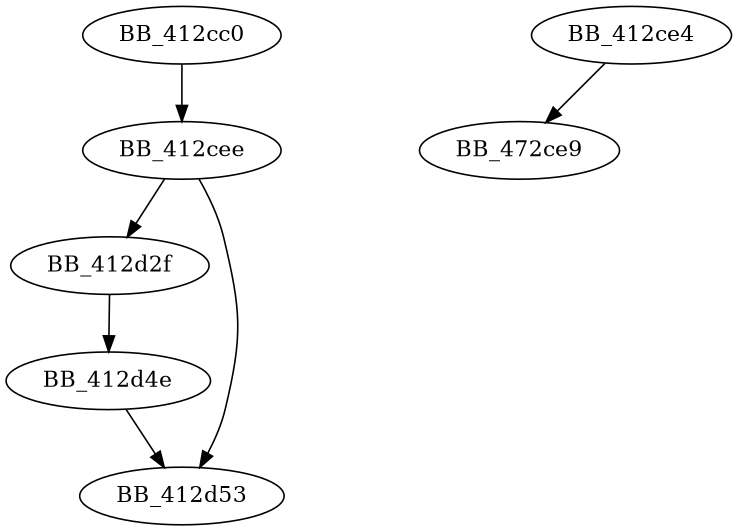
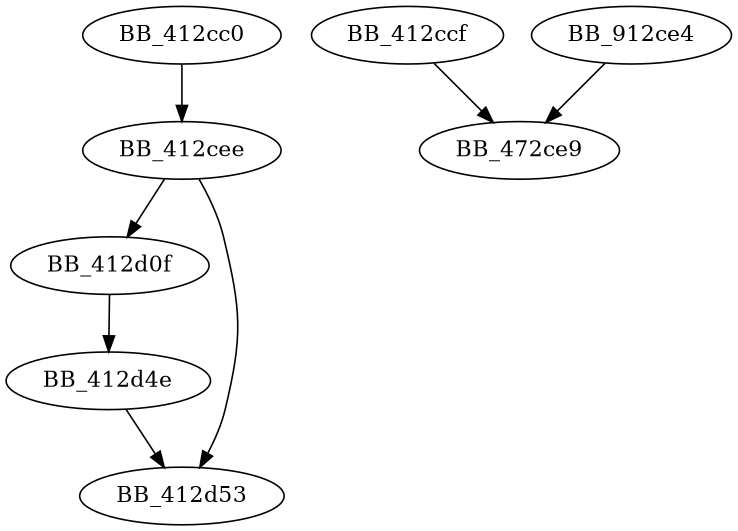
none -> (408, 35)
(632, 35) -> (632, 35)
(110, 266) -> (110, 266)
